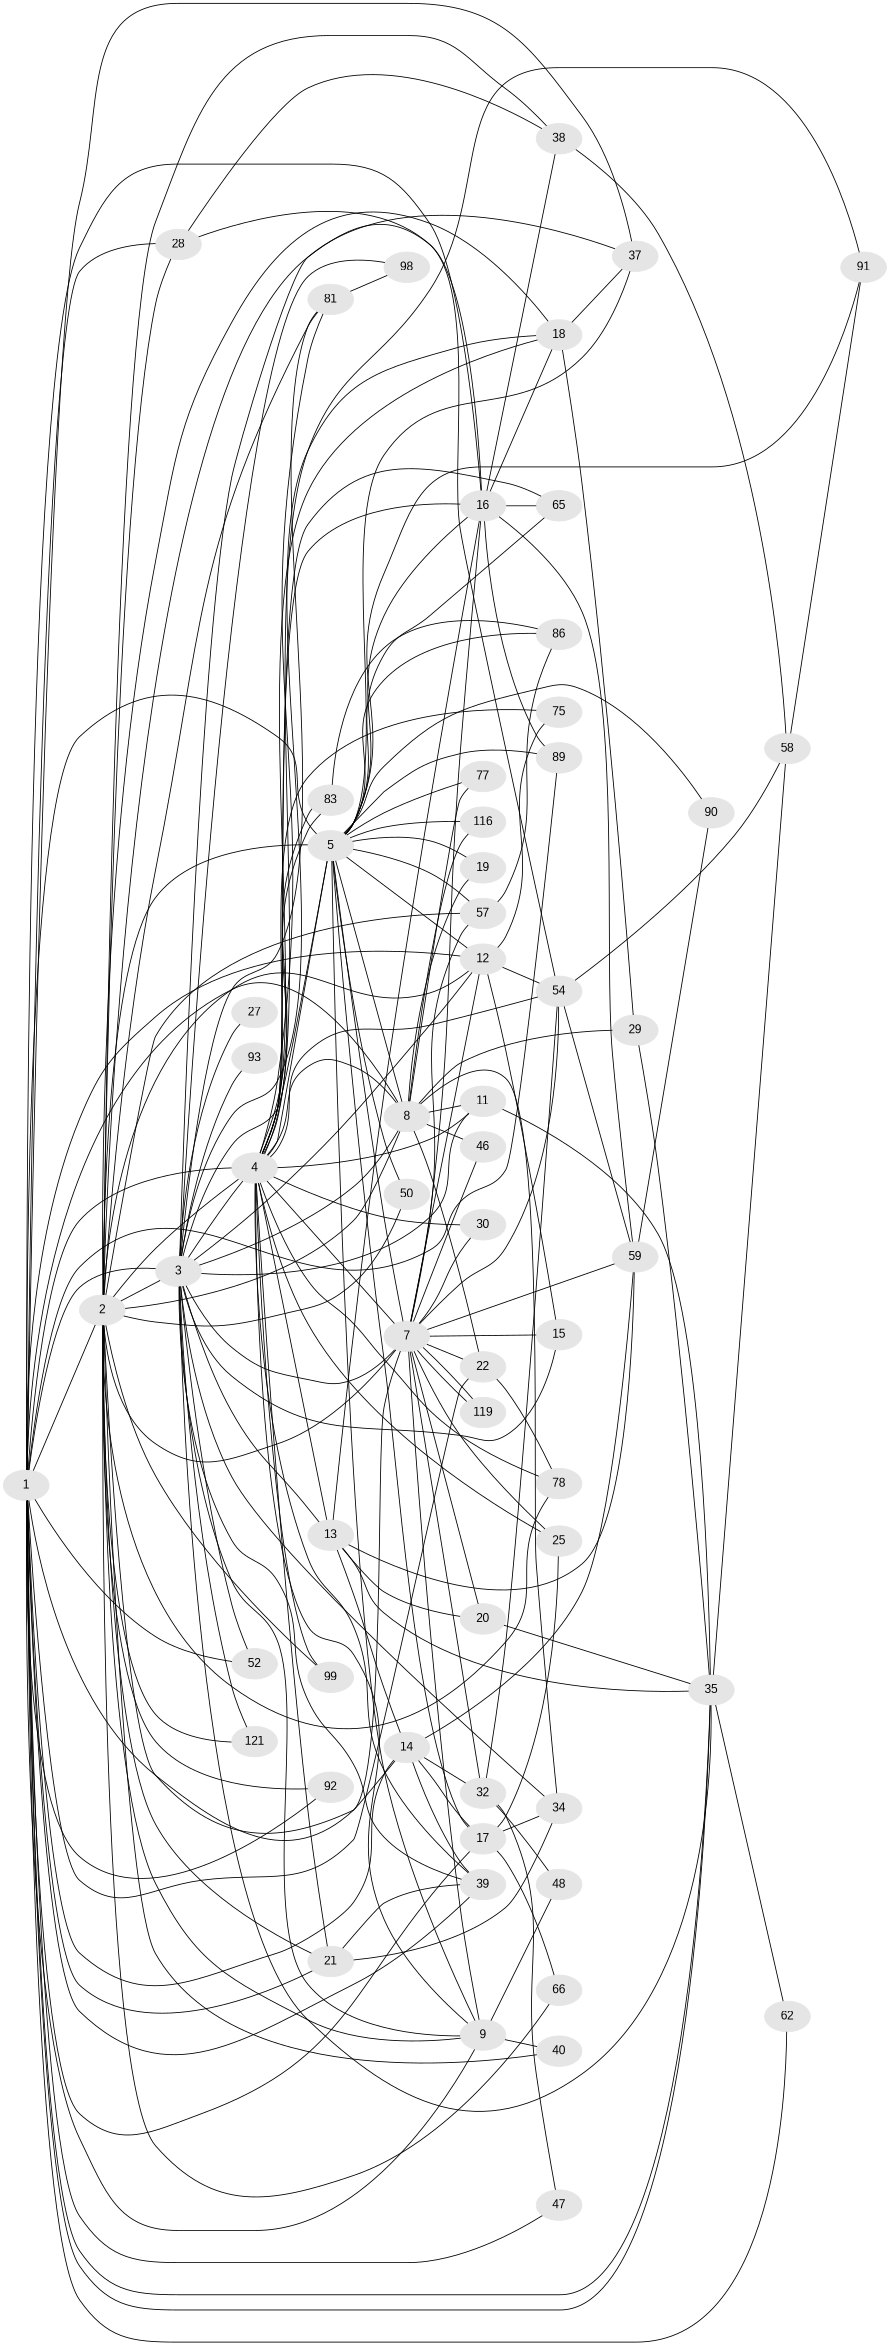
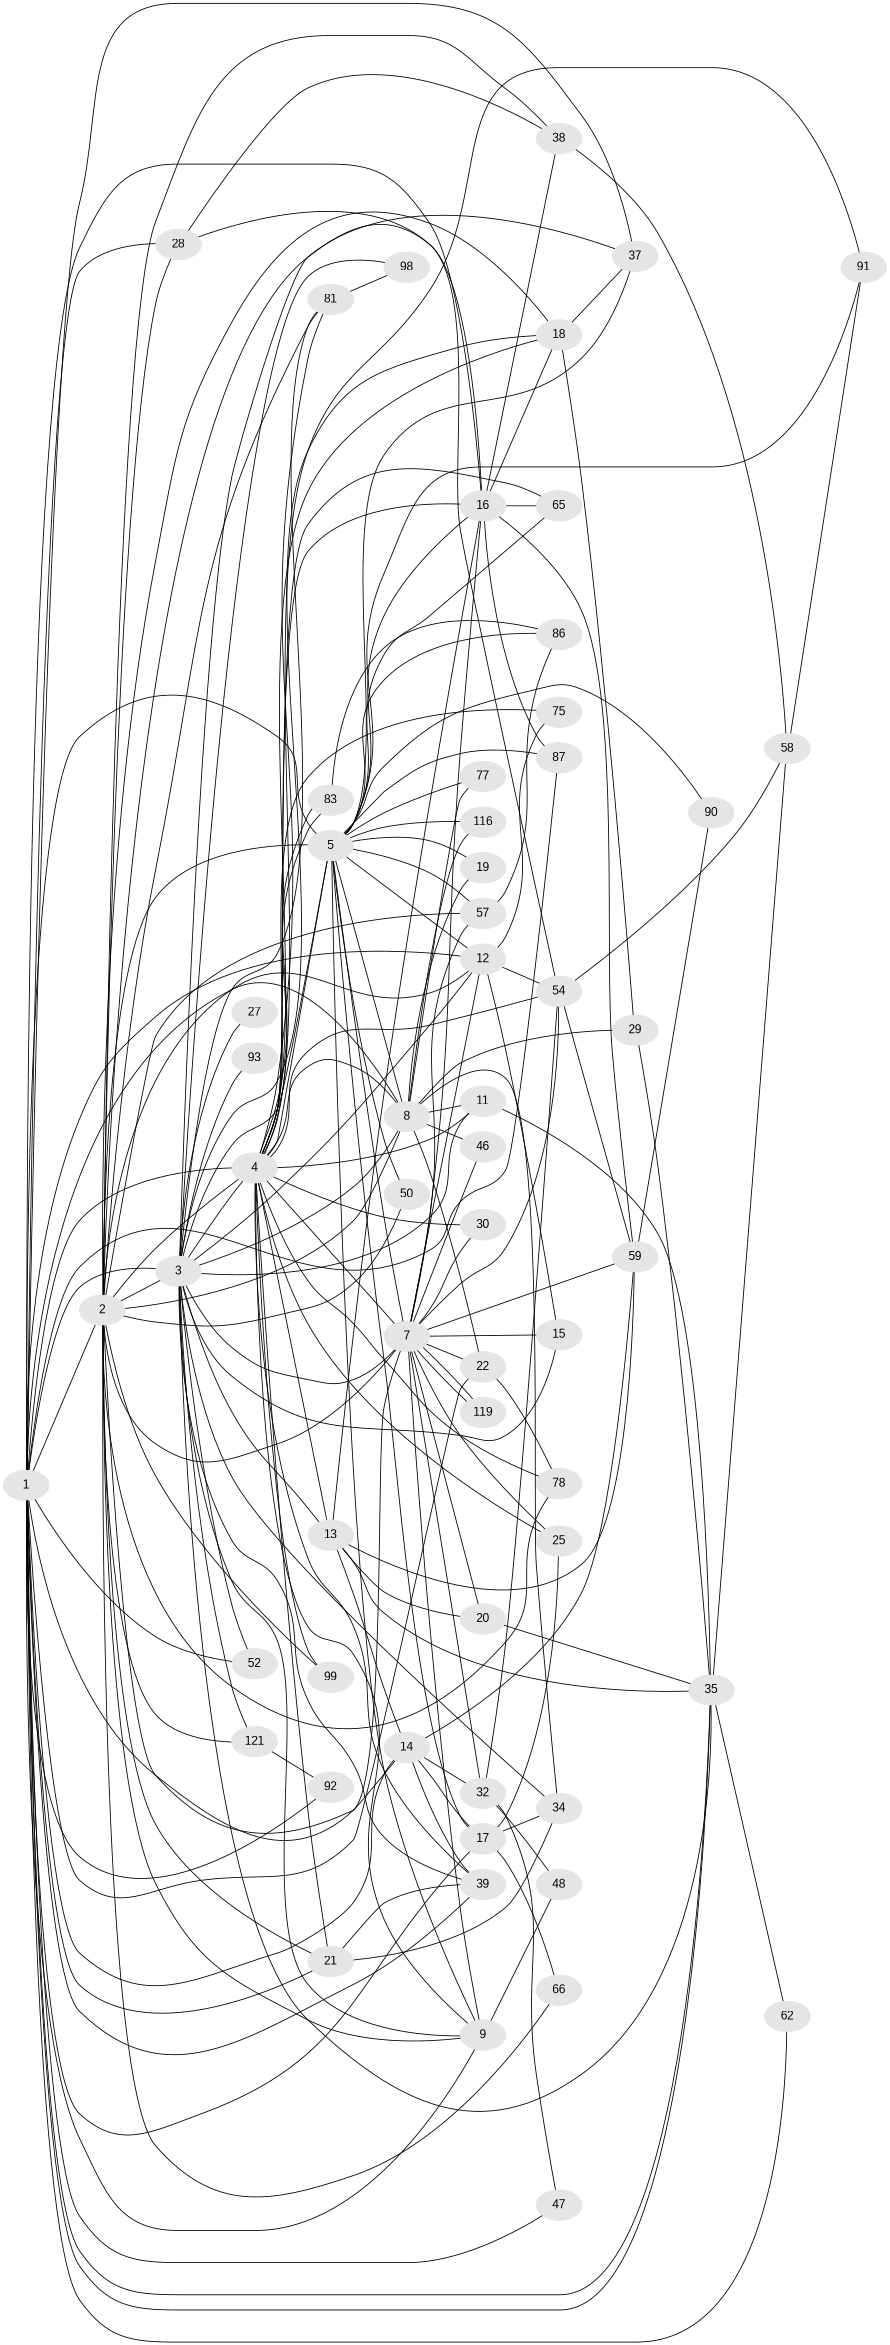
(559, 758) -> (559, 758)
(150, 1731) -> (293, 1764)
(559, 2051) -> none
